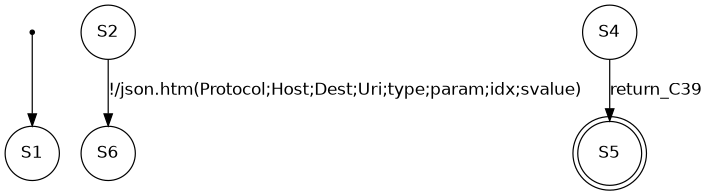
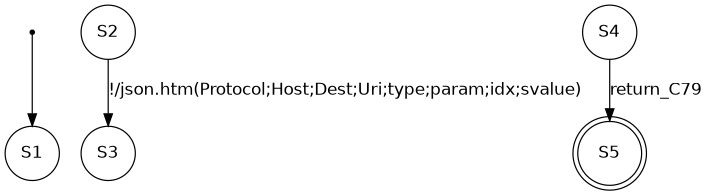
(656, 90) -> (656, 90)
(108, 153) -> (108, 153)
